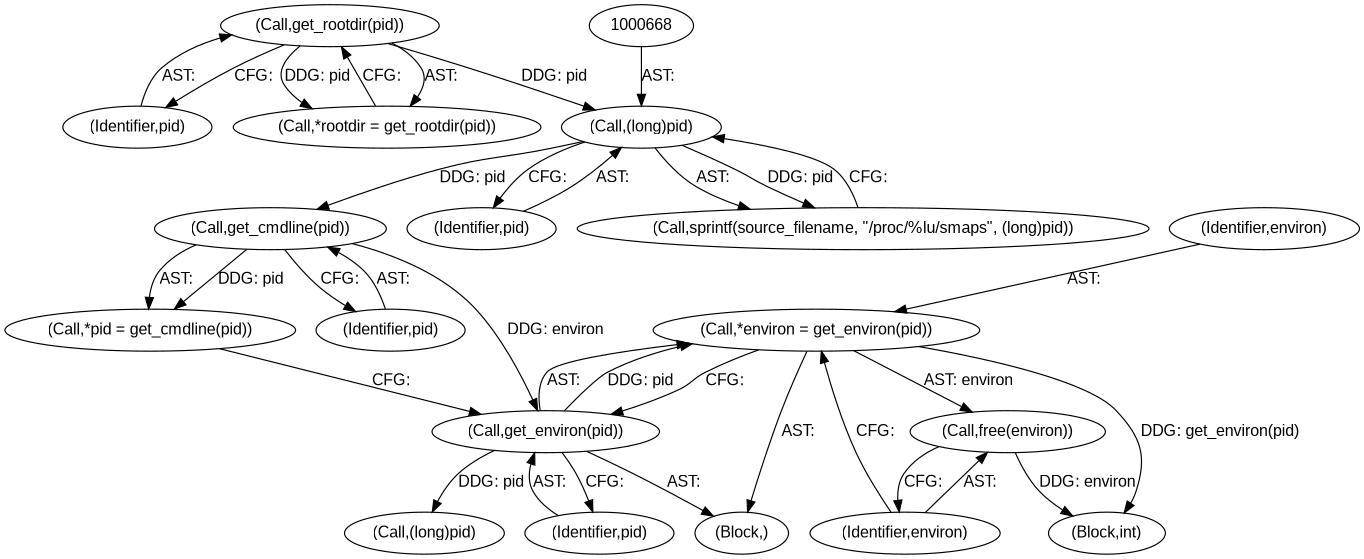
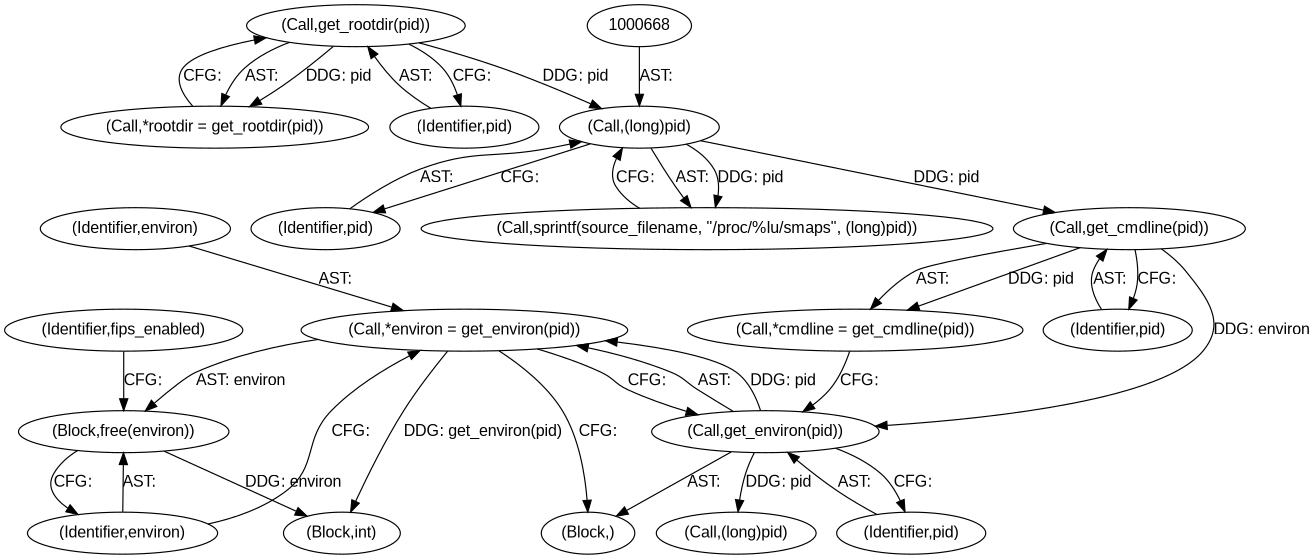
none -> (124, 330)
(150, 330) -> (855, 330)
(801, 432) -> (600, 432)
(1008, 432) -> (124, 432)
